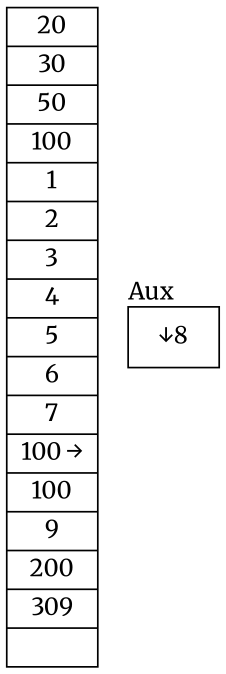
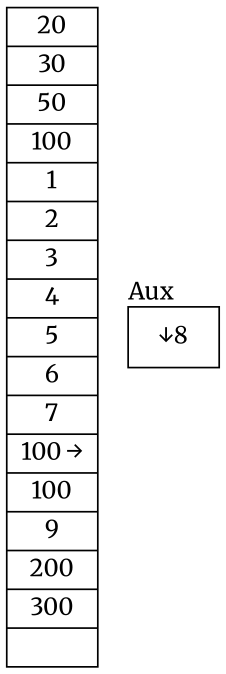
(52, 608) -> (52, 608)
